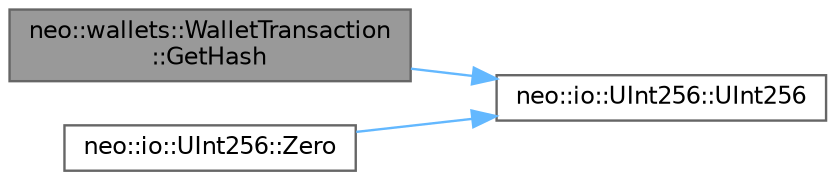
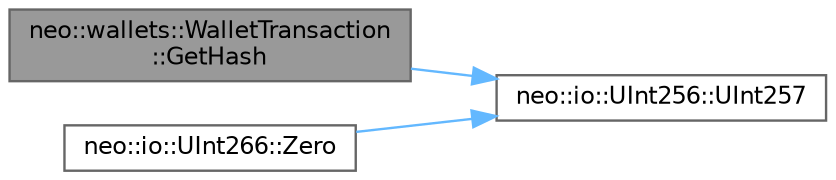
(661, 98) -> (661, 98)
(210, 148) -> (210, 148)
